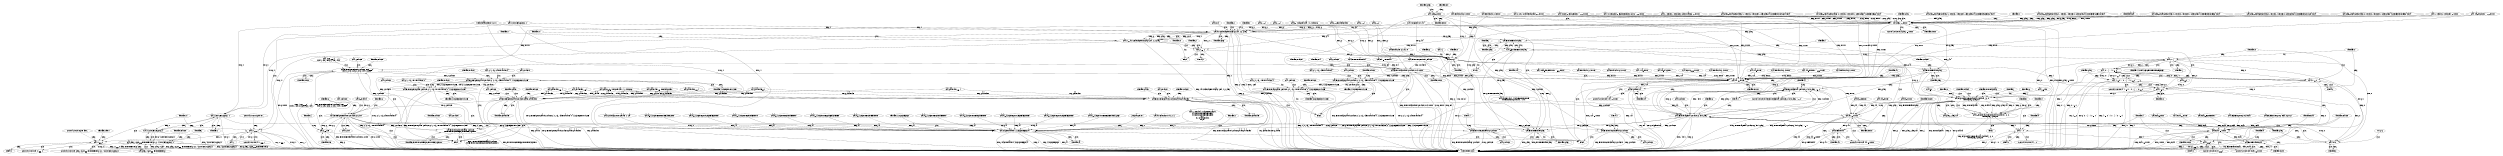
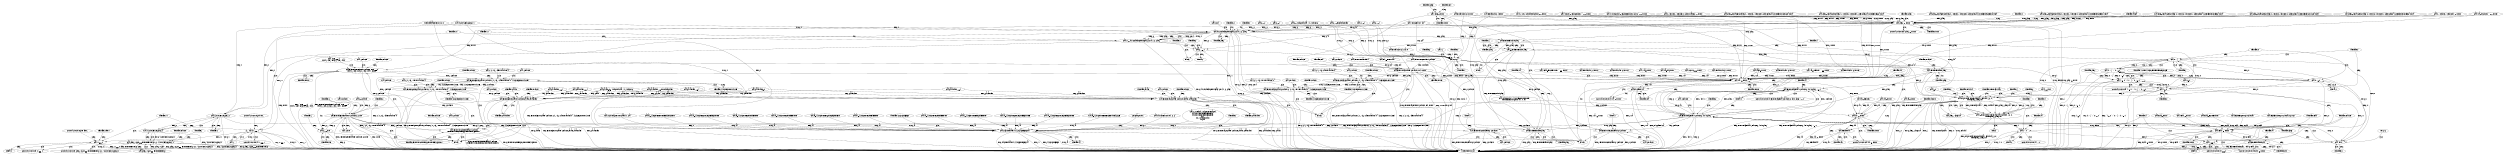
(1568, 19) -> (1573, 19)
(1756, 70) -> (1760, 70)
